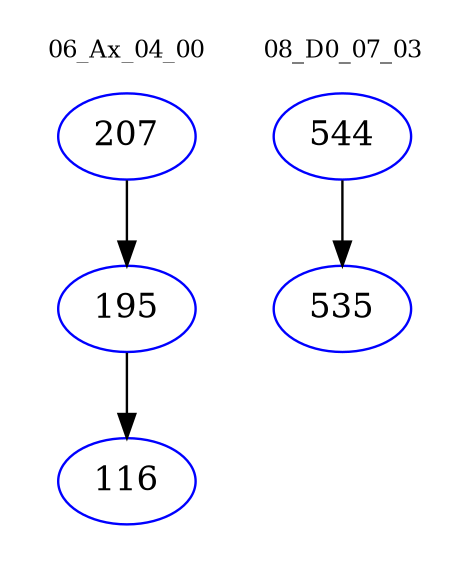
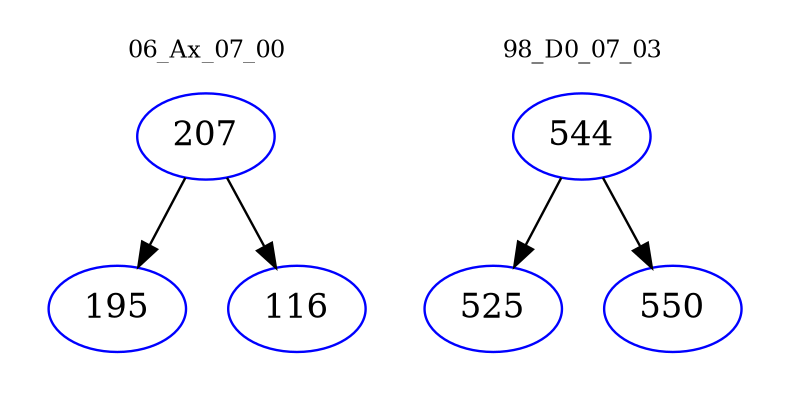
(127, 51) -> (207, 51)
(344, 51) -> (583, 51)
(342, 309) -> (493, 309)
none -> (673, 309)
(127, 383) -> (246, 212)
